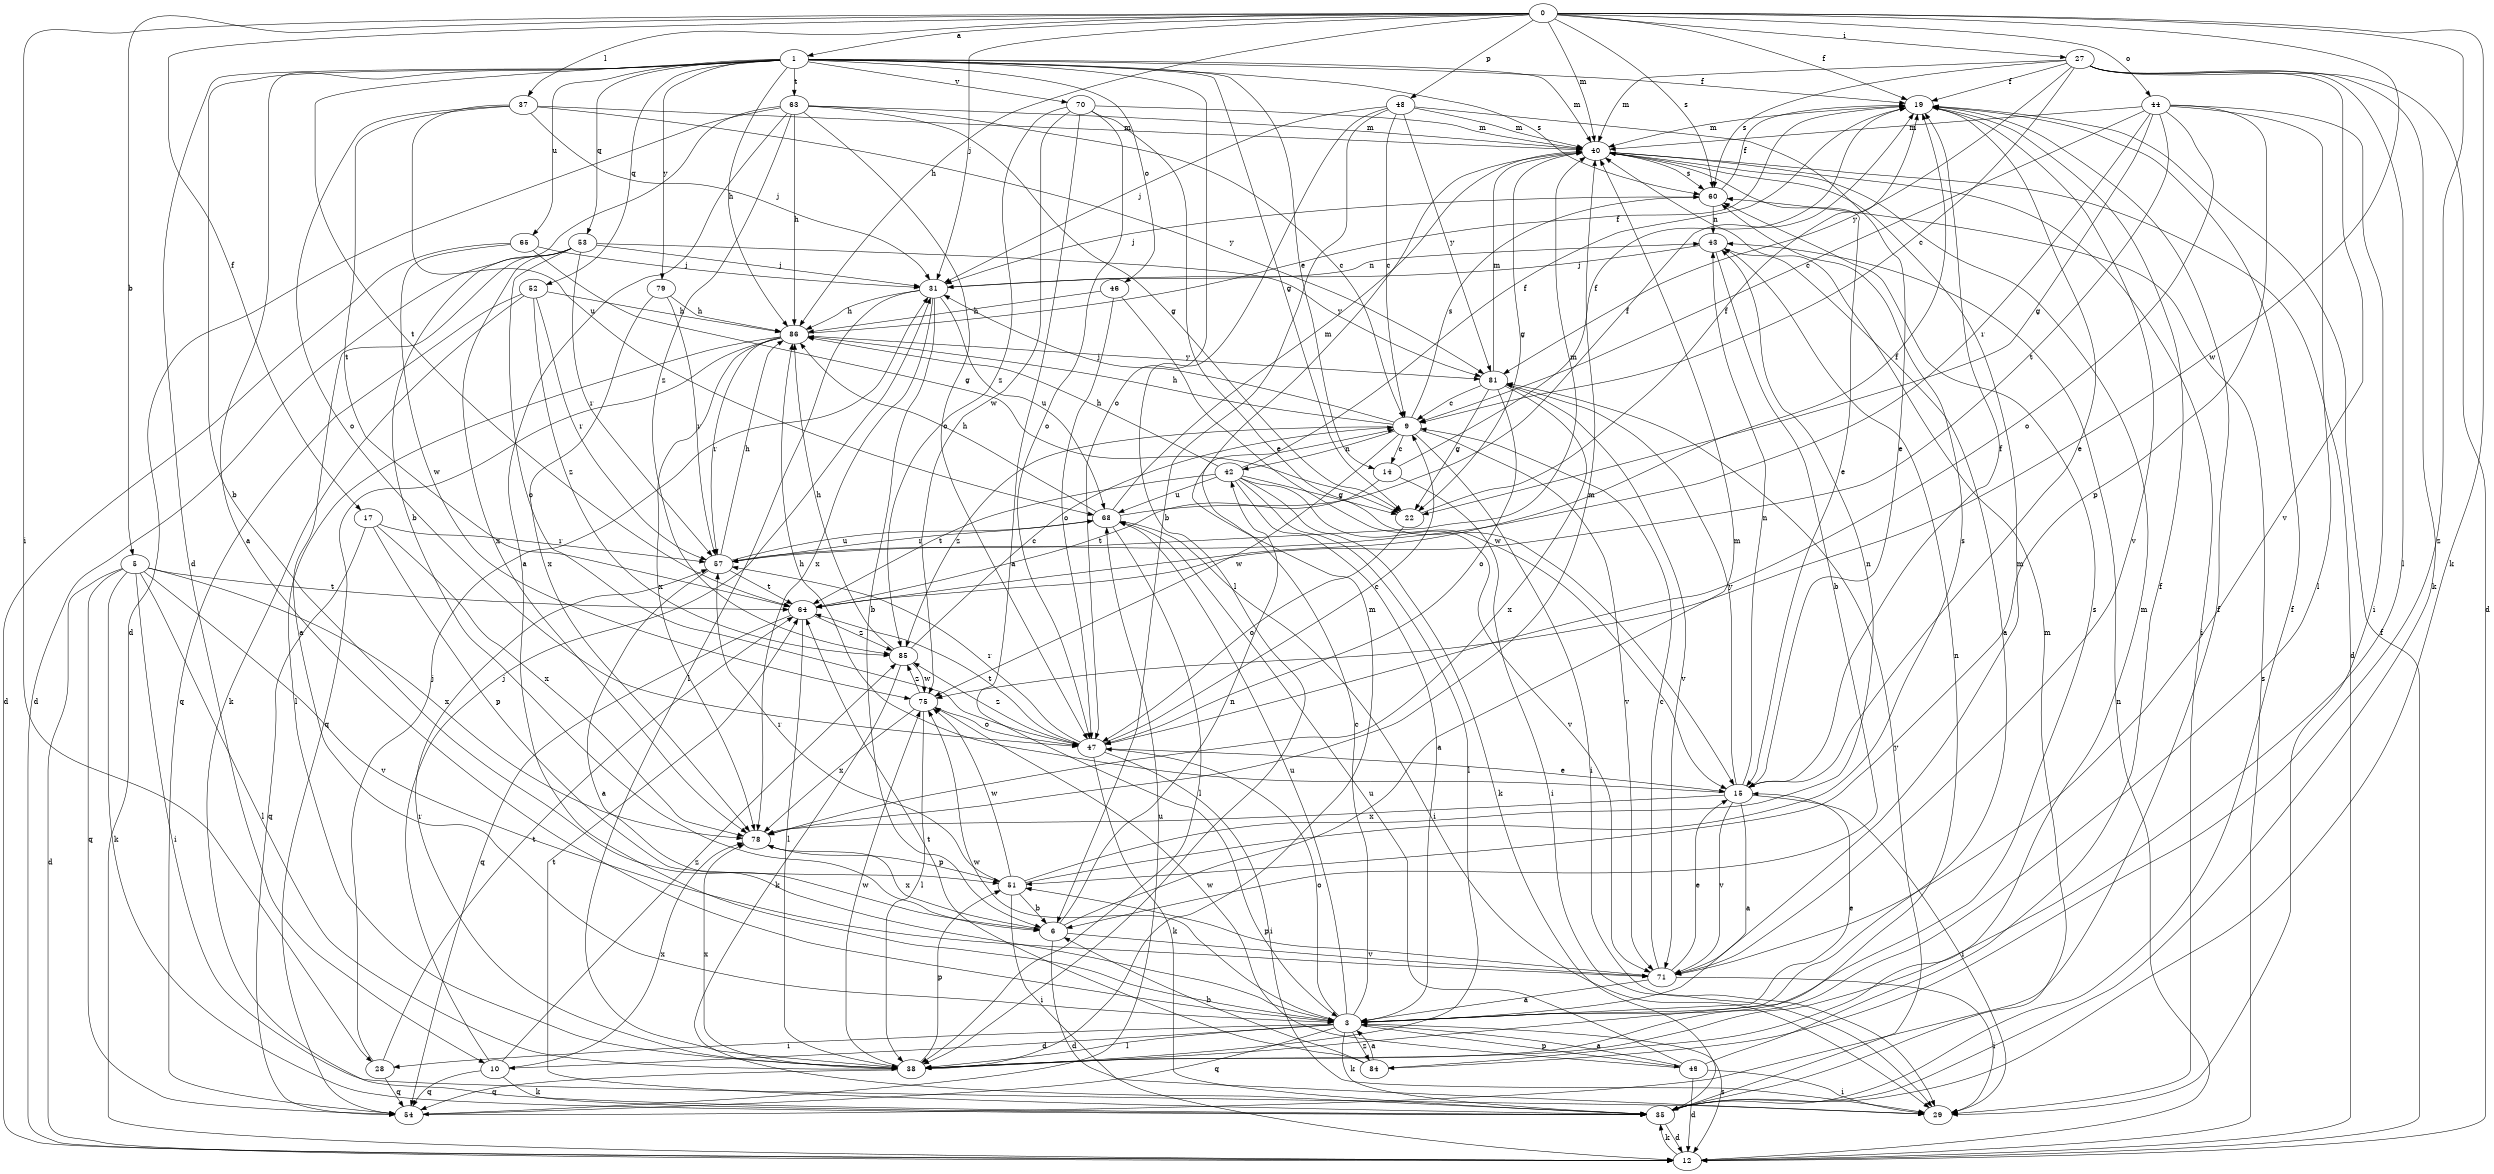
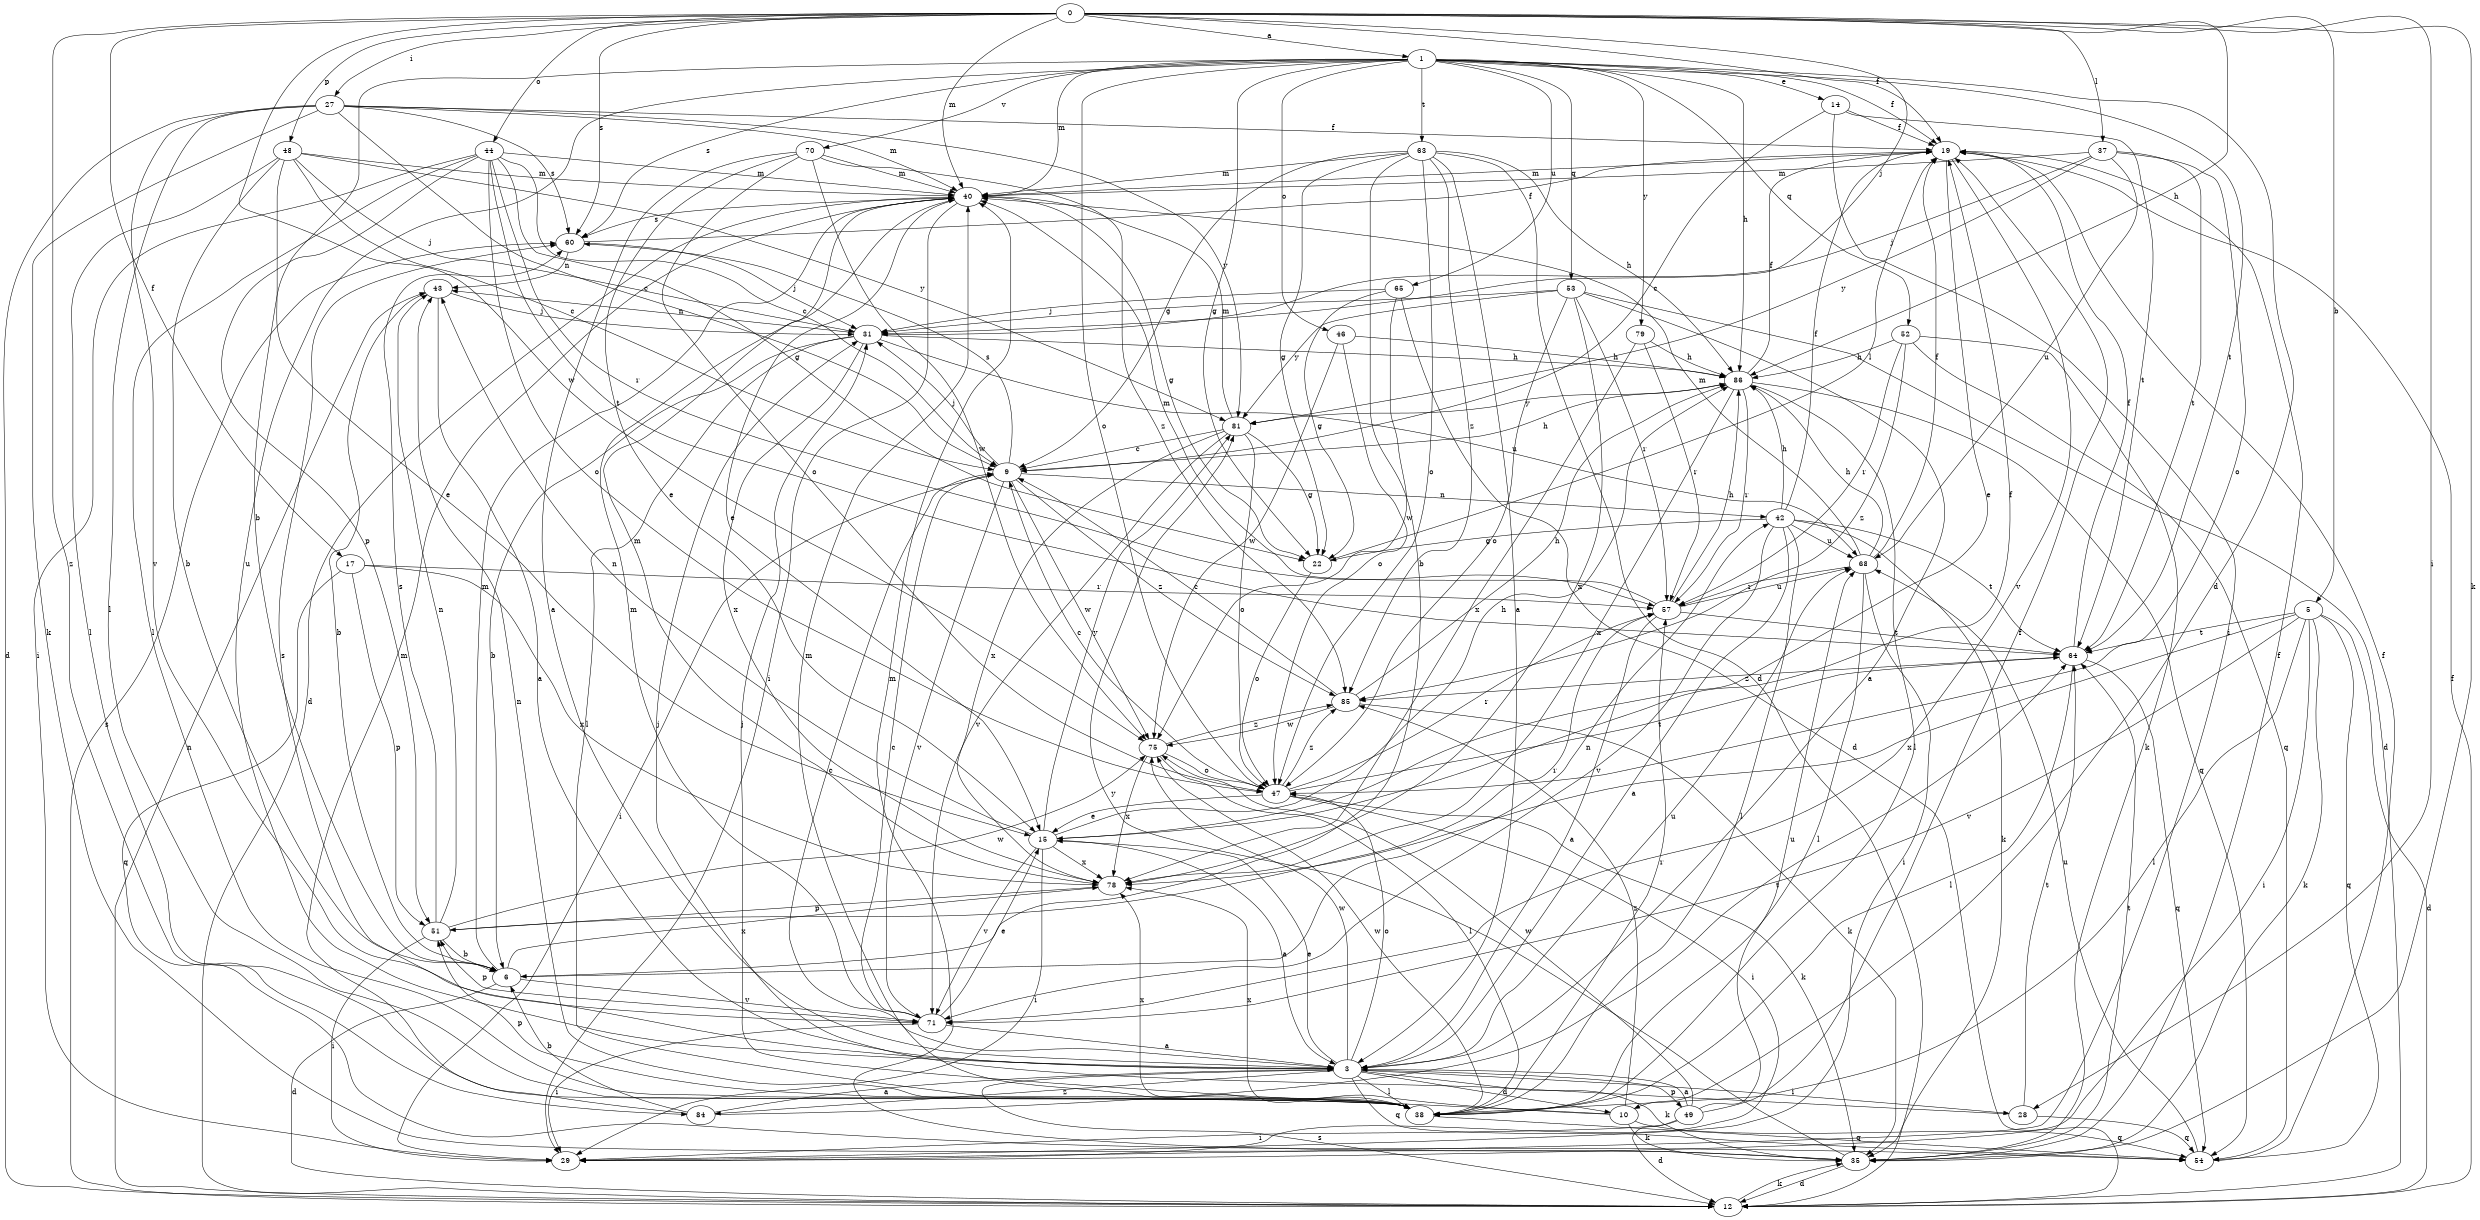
(1726, 312) -> (1870, 358)
(1398, 447) -> (1481, 398)
(1371, 527) -> (1235, 549)
(248, 541) -> (248, 564)
